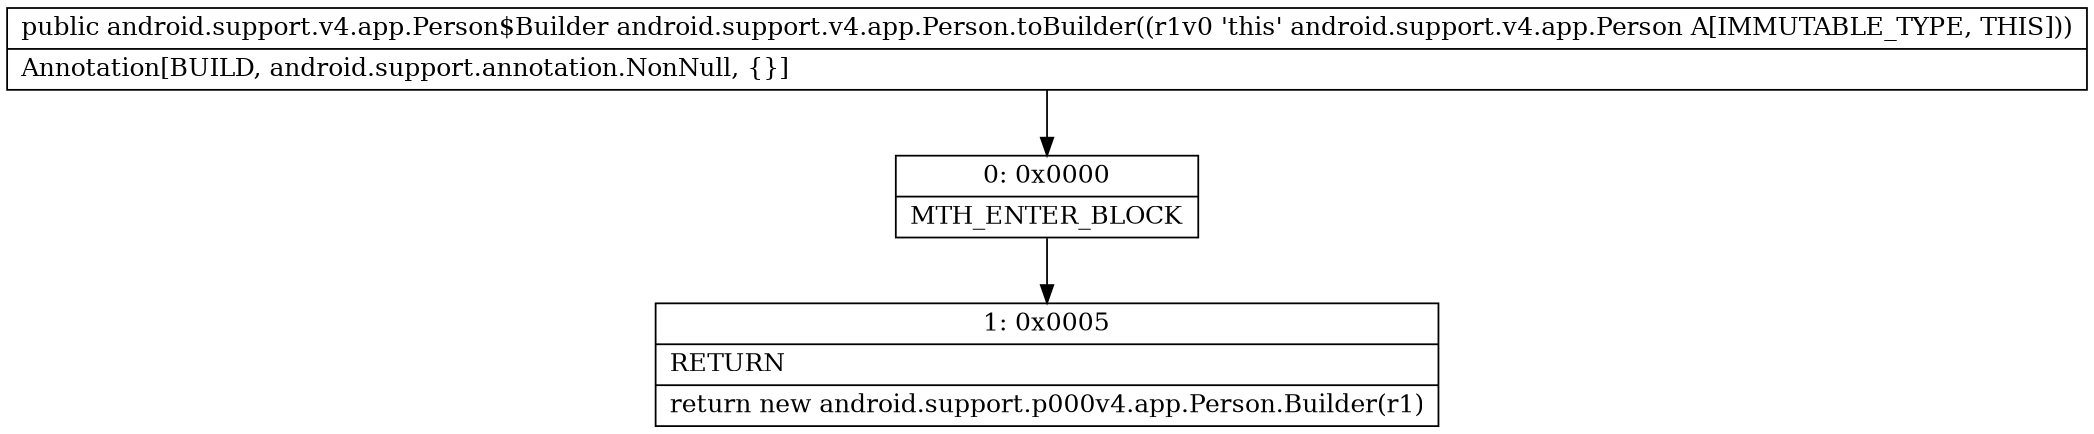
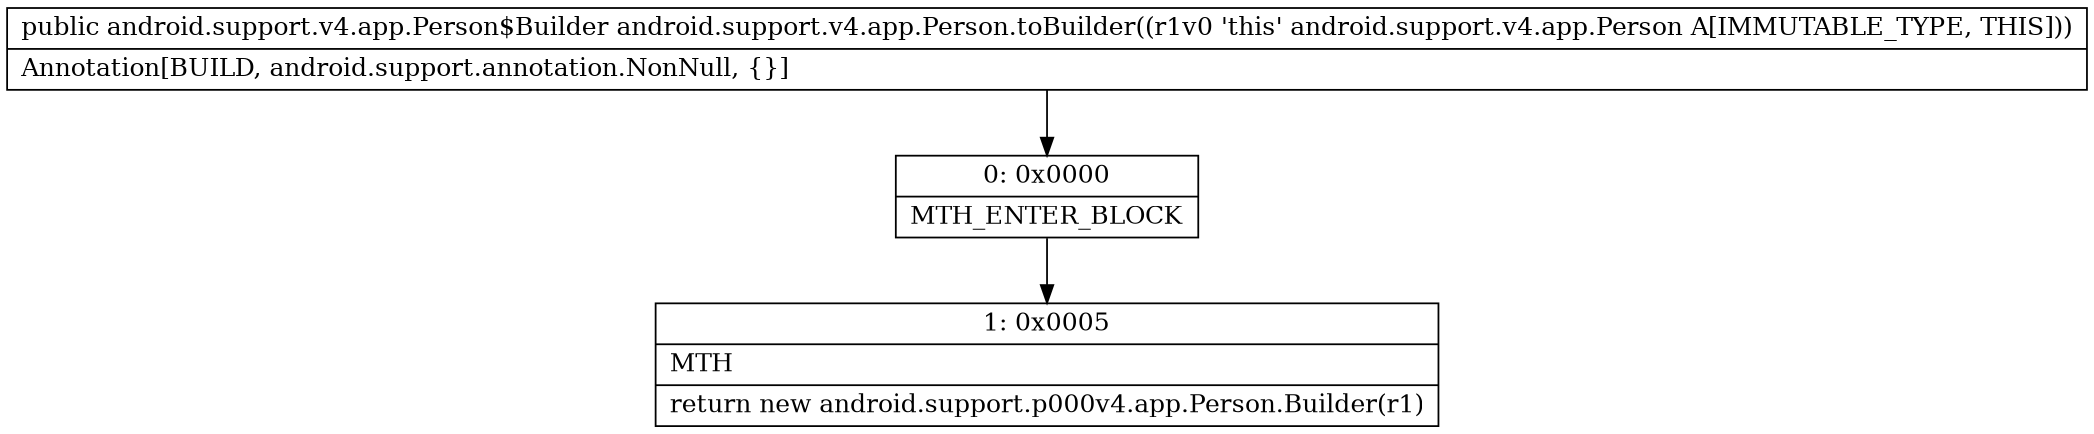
(728, 364) -> (702, 364)
